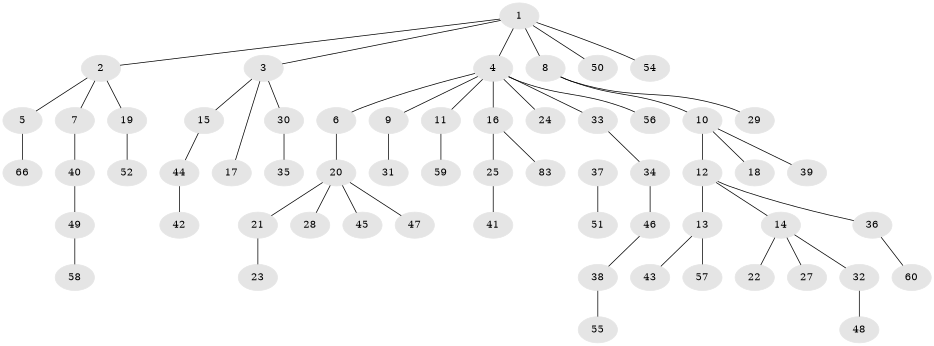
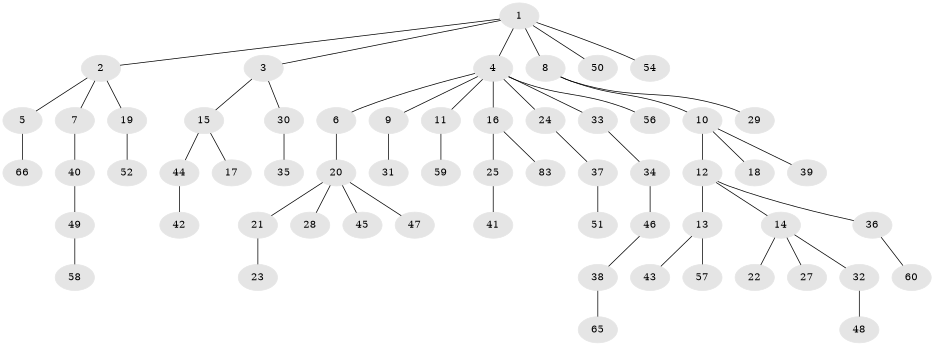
(248, 121) -> (218, 147)
none -> (572, 147)
(598, 330) -> (598, 330)
